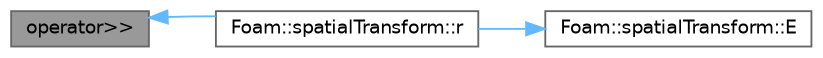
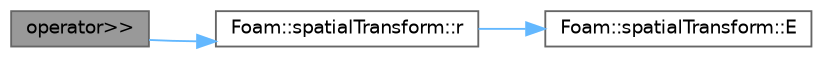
(192, 16) -> (173, 41)
